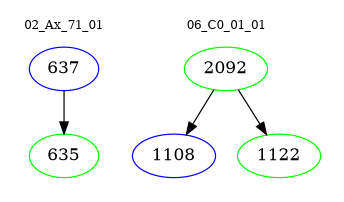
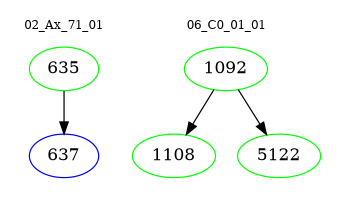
(226, 69) -> (226, 69)
(64, 106) -> (64, 106)
(174, 156) -> (174, 156)
(279, 156) -> (279, 156)
